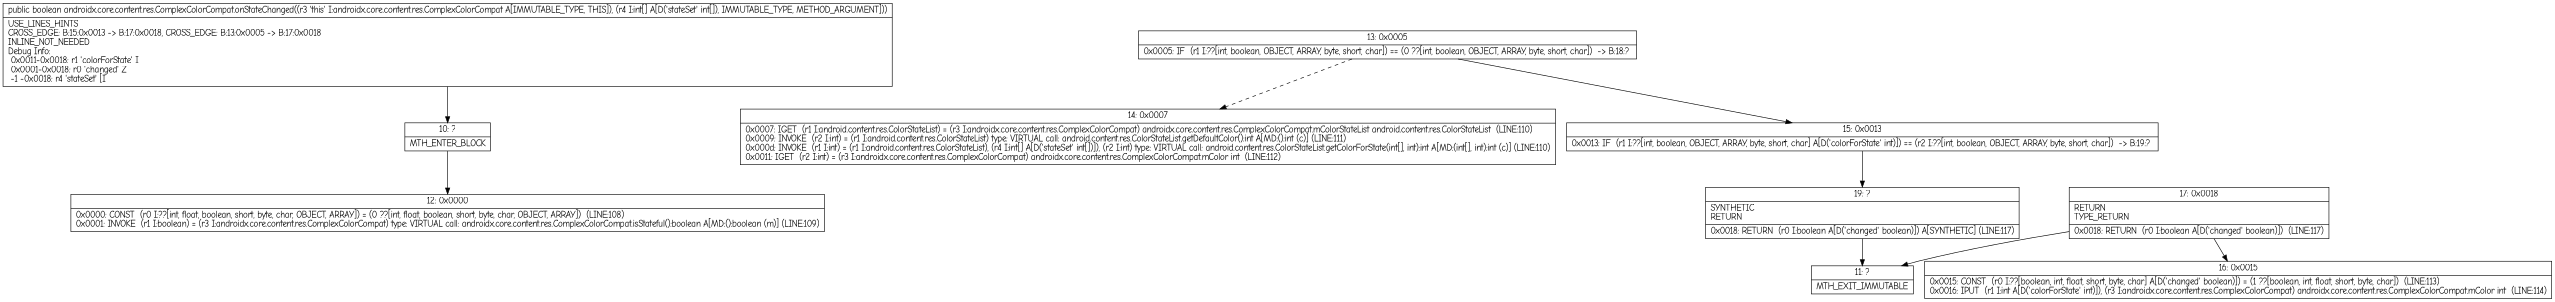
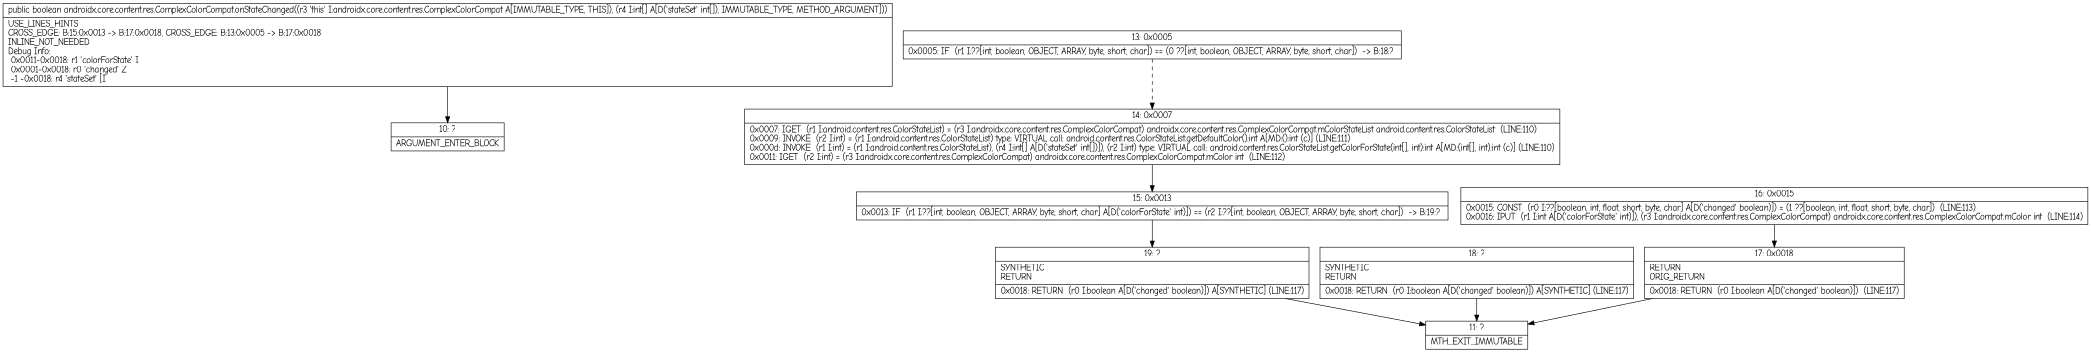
(1622, 90) -> (1152, 175)
(448, 144) -> (448, 144)
(448, 213) -> none
(2102, 217) -> (1677, 277)
(2219, 247) -> (1774, 233)
none -> (1477, 273)
